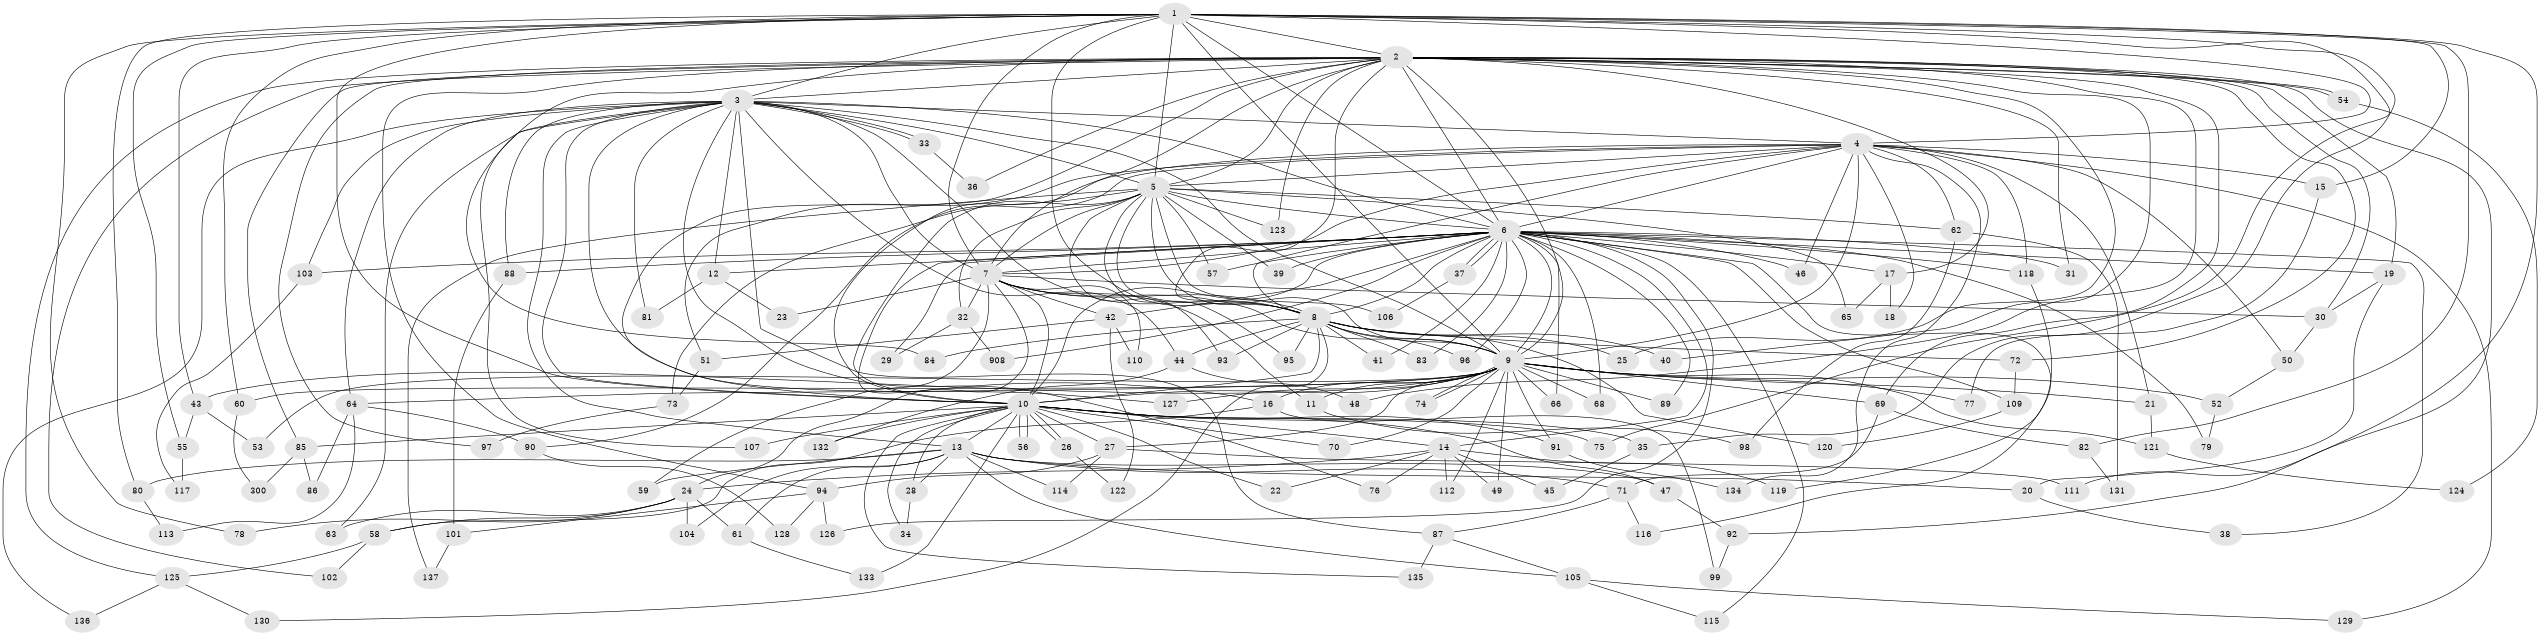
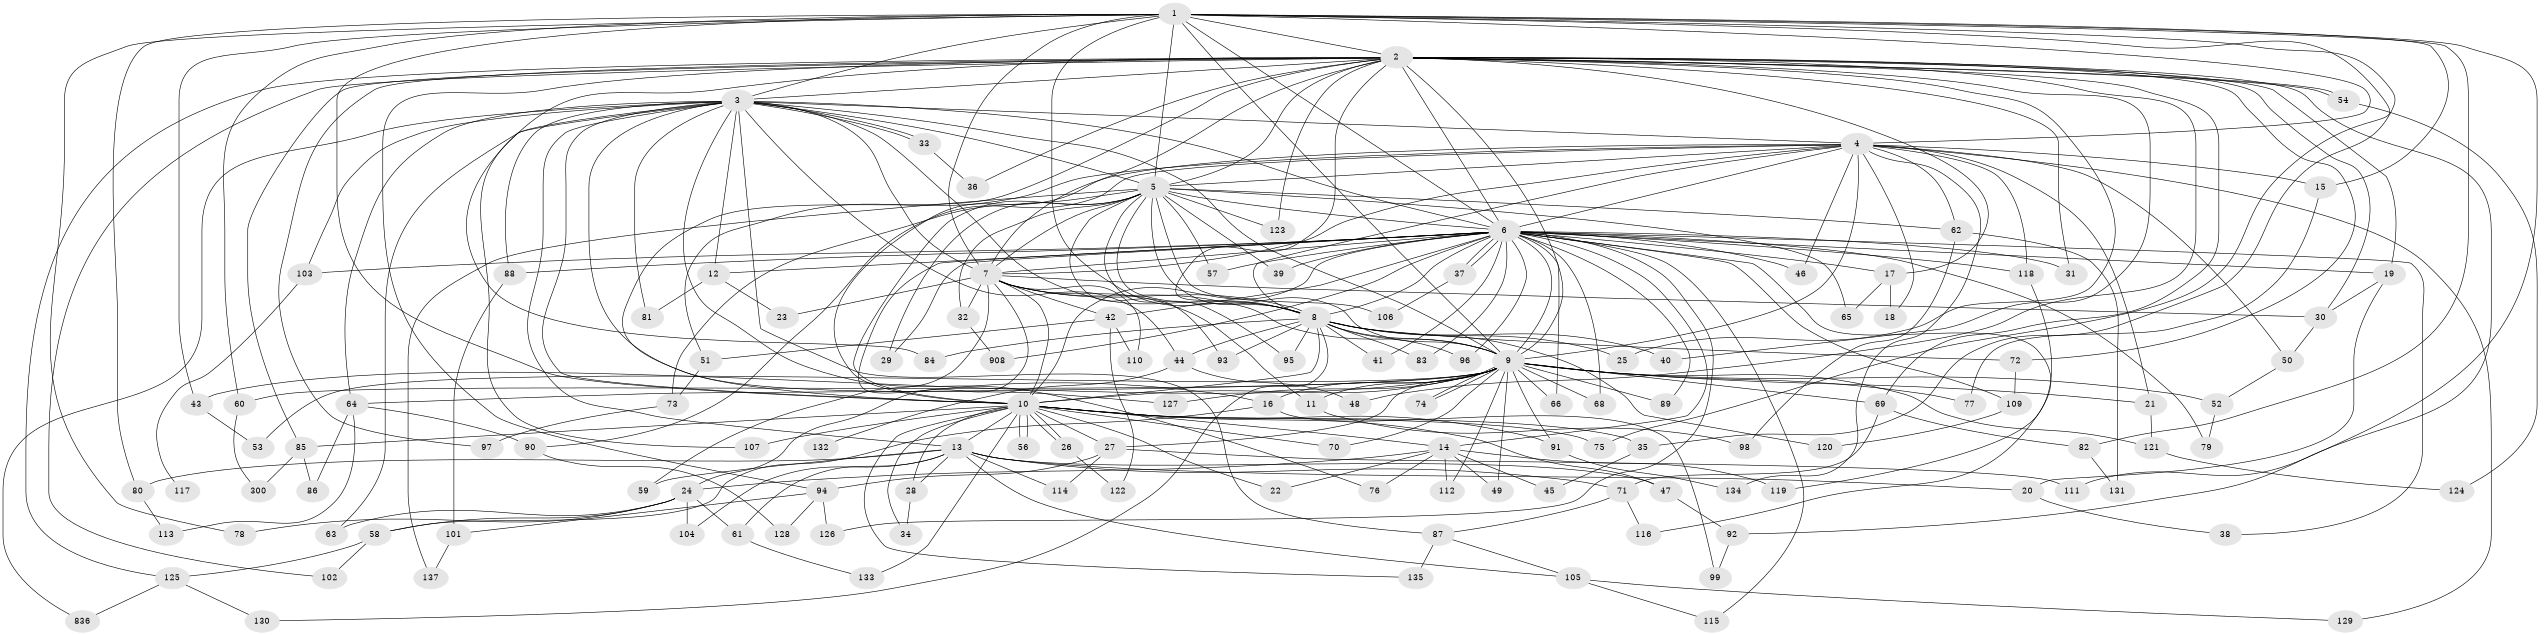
(920, 342) -> (981, 219)
(894, 425) -> none
(183, 448) -> none
(83, 621) -> (83, 621)
